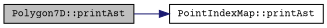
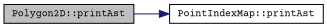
(69, 14) -> (69, 14)
